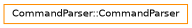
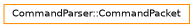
(96, 14) -> (97, 14)
